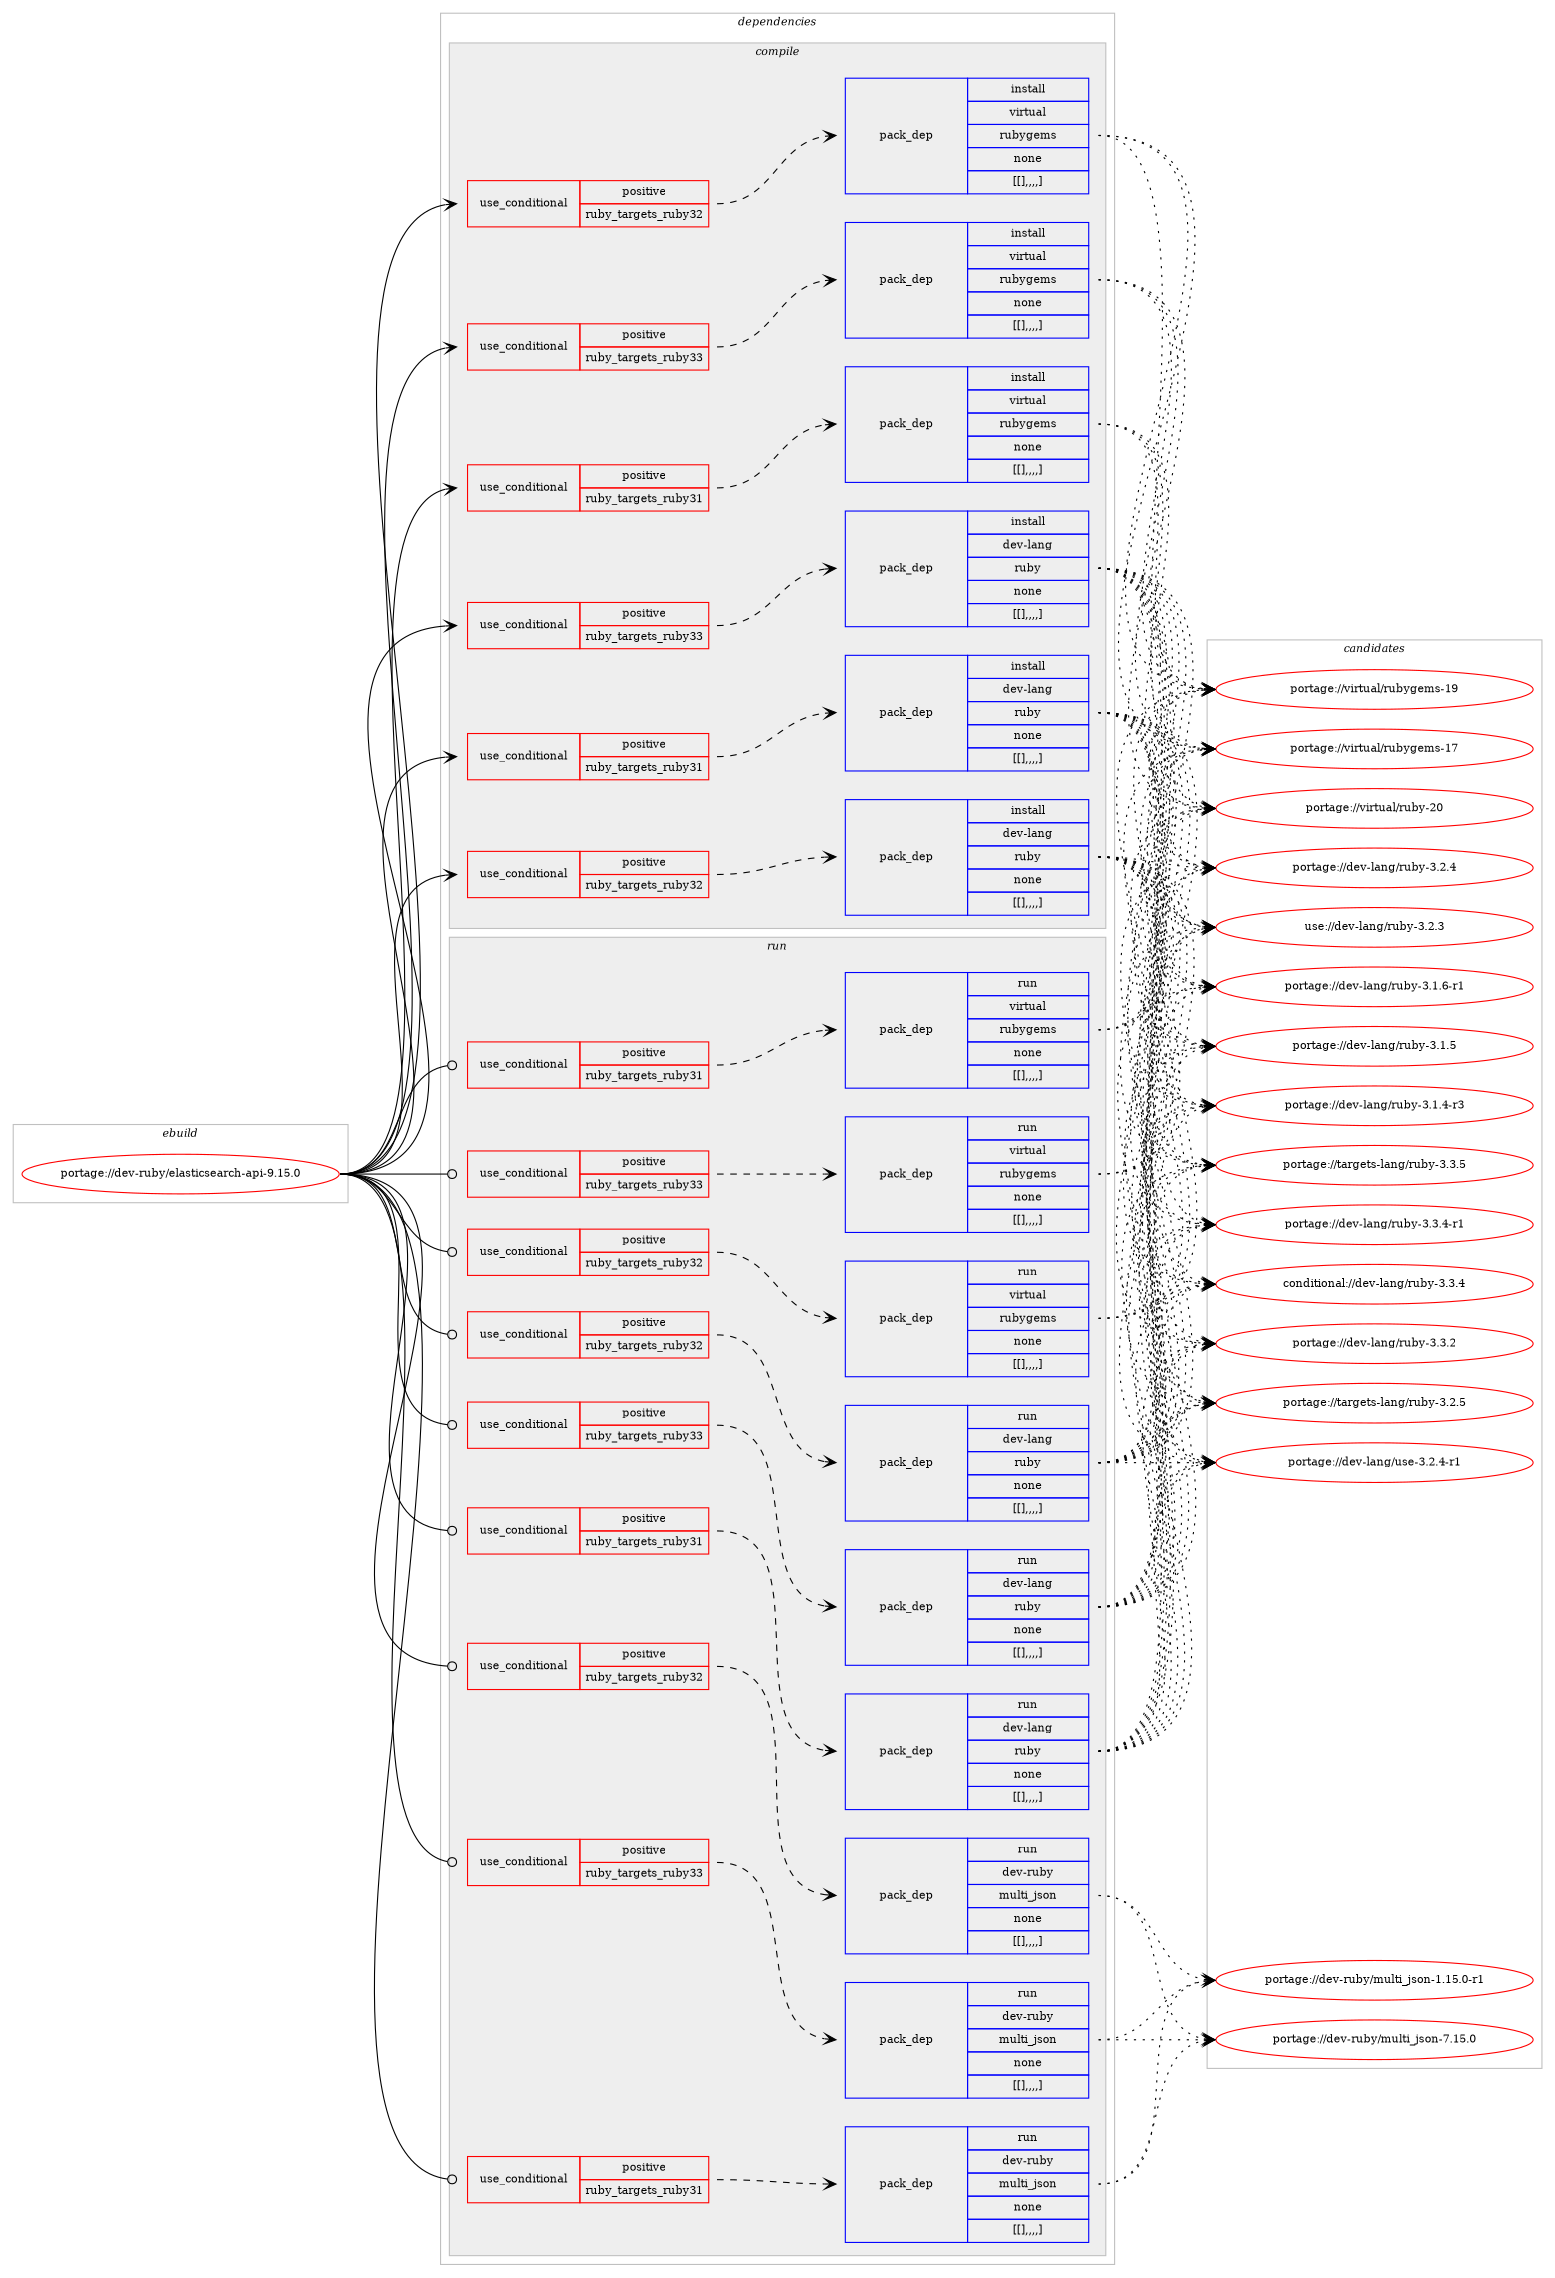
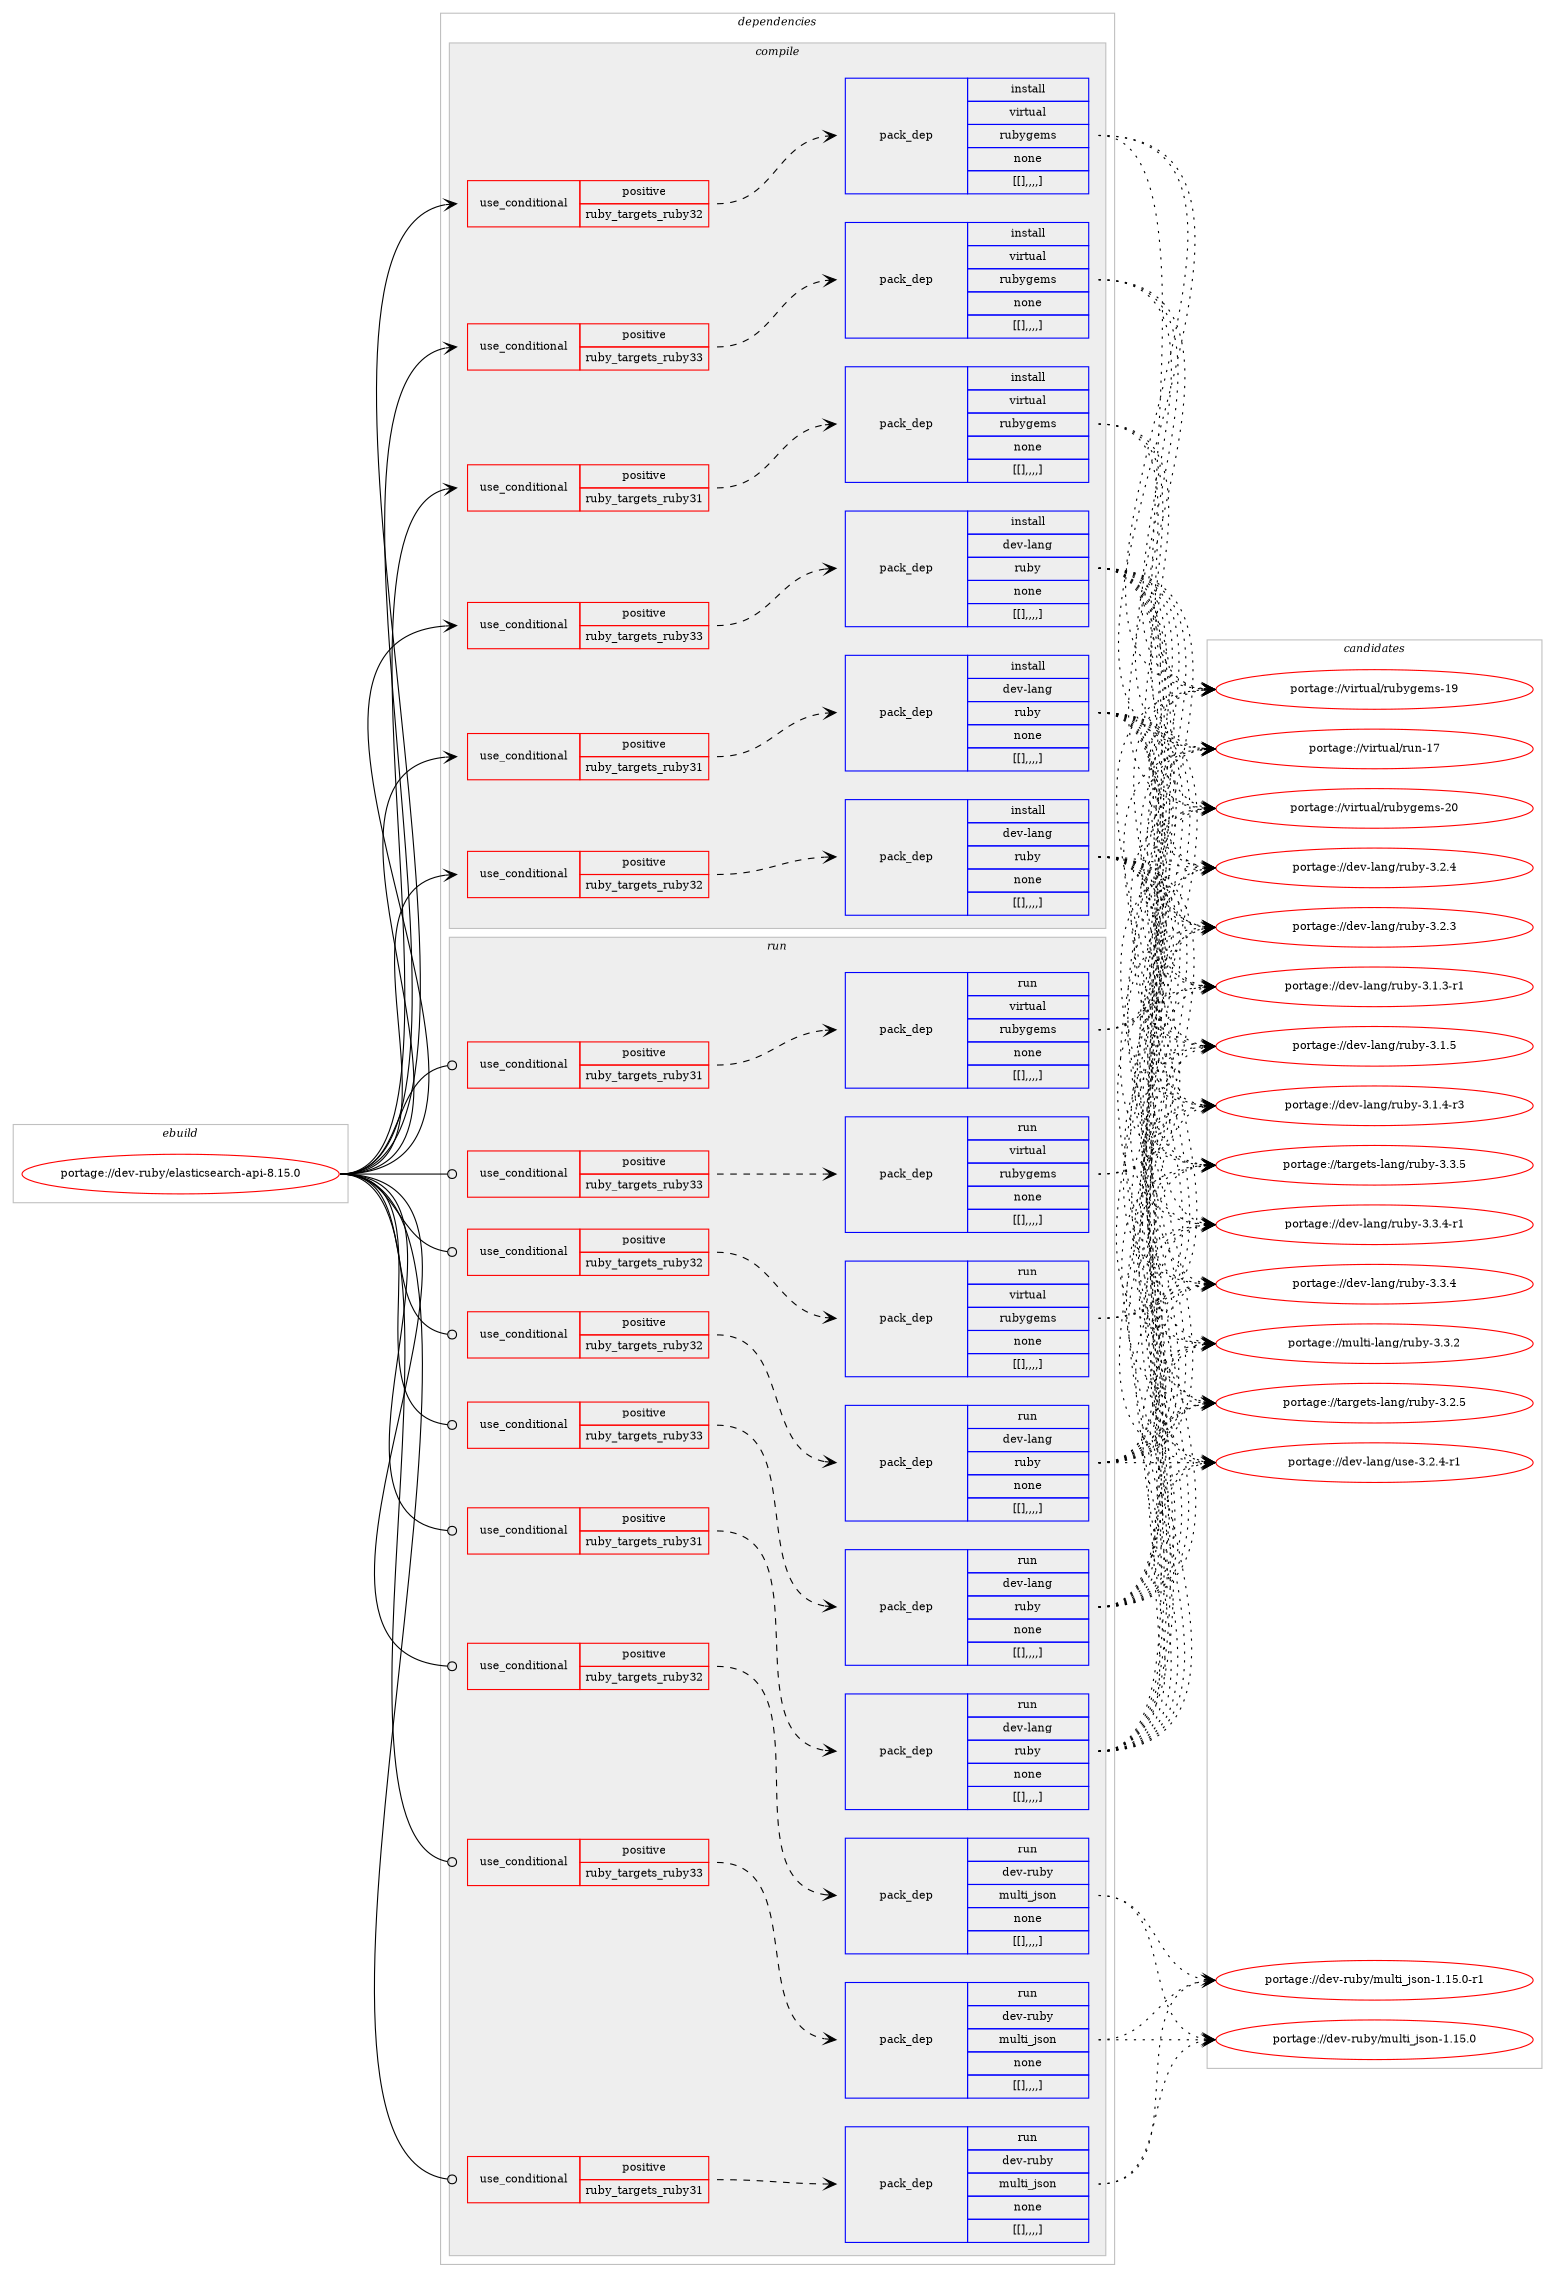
(1375, 749) -> (1375, 749)
(1375, 808) -> (1375, 808)
(1375, 927) -> (1375, 927)
(1375, 987) -> (1375, 987)
(181, 1174) -> (181, 1174)
(1375, 1284) -> (1375, 1284)
(1375, 1344) -> (1375, 1344)
(1375, 2040) -> (1375, 2040)
